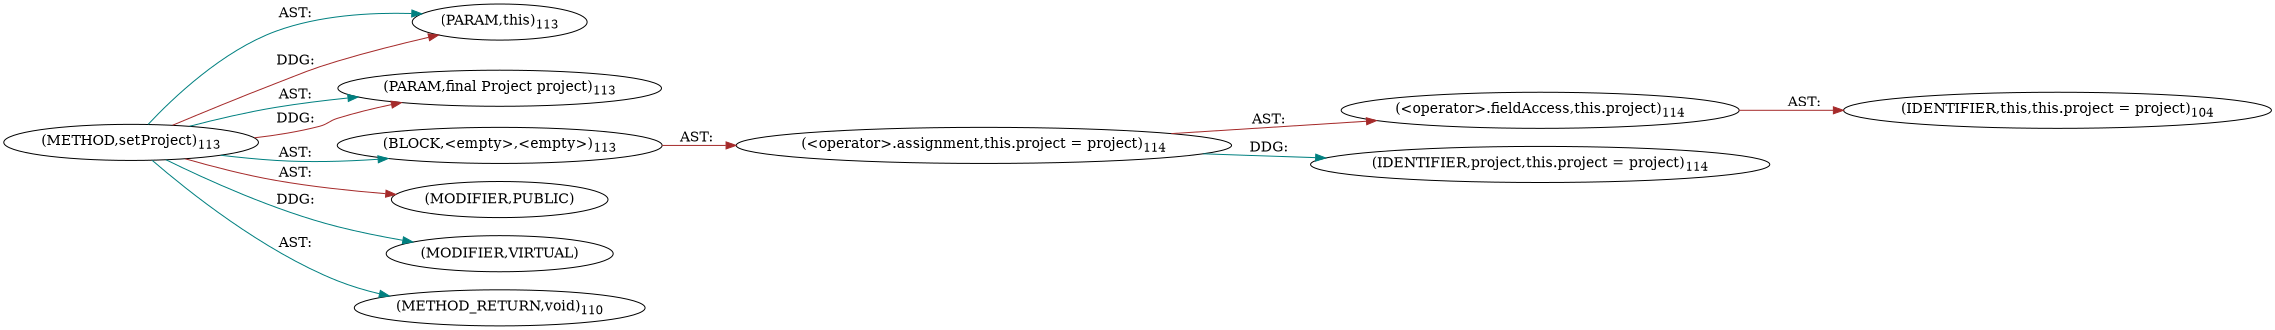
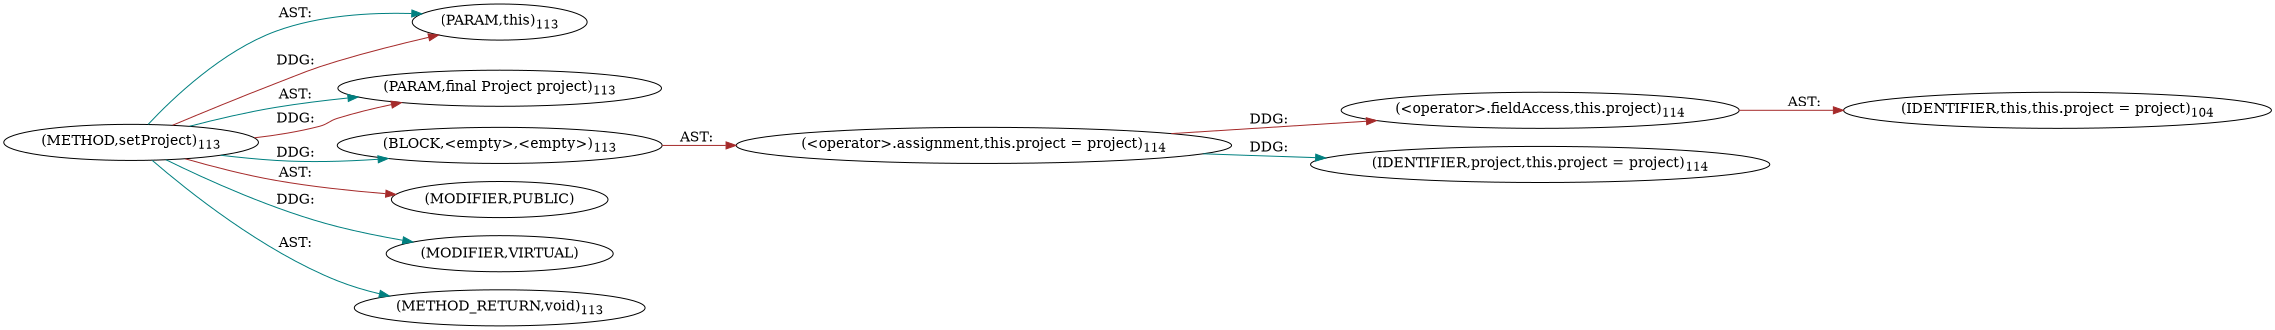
(1271, 120) -> (1271, 120)
(298, 153) -> (298, 153)
(592, 306) -> (592, 306)
